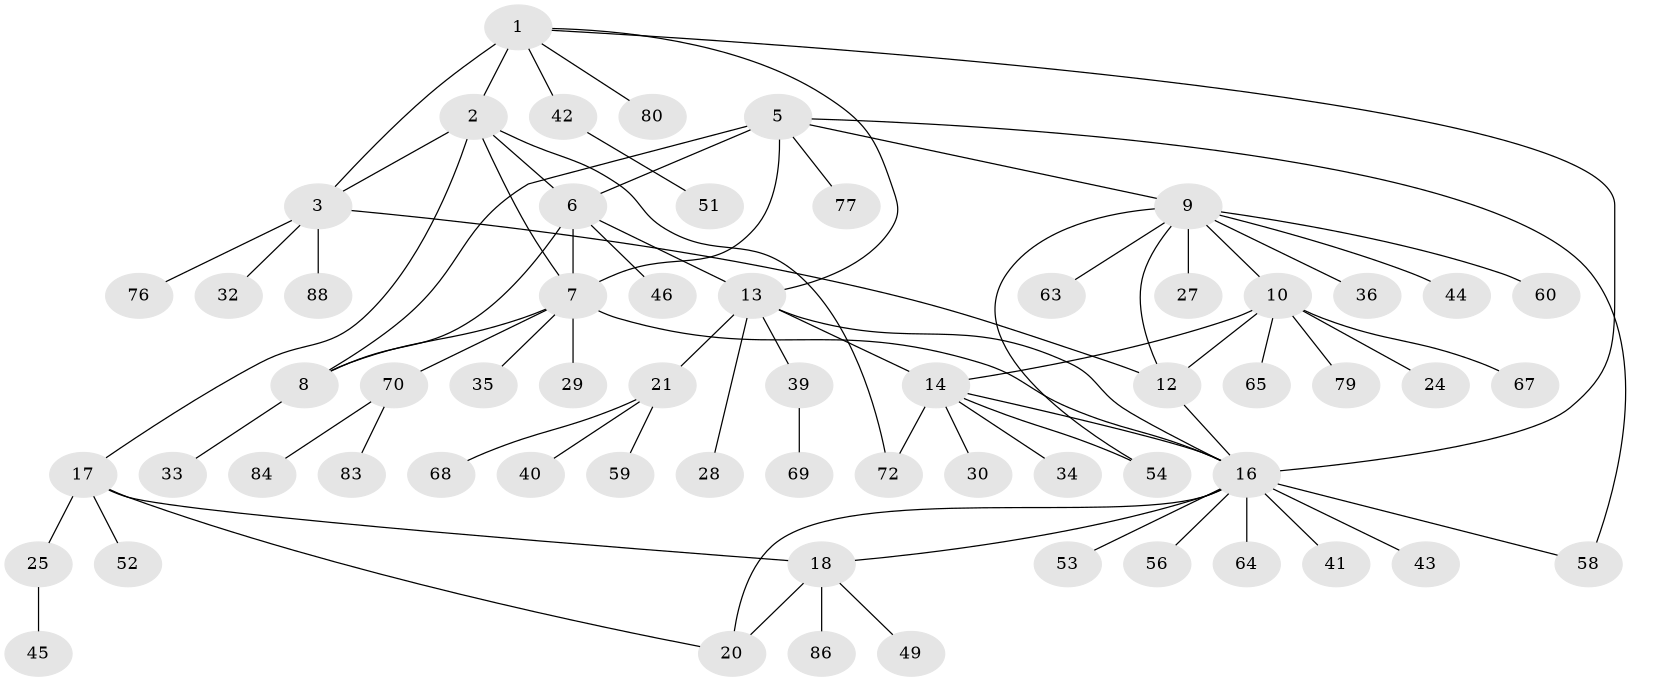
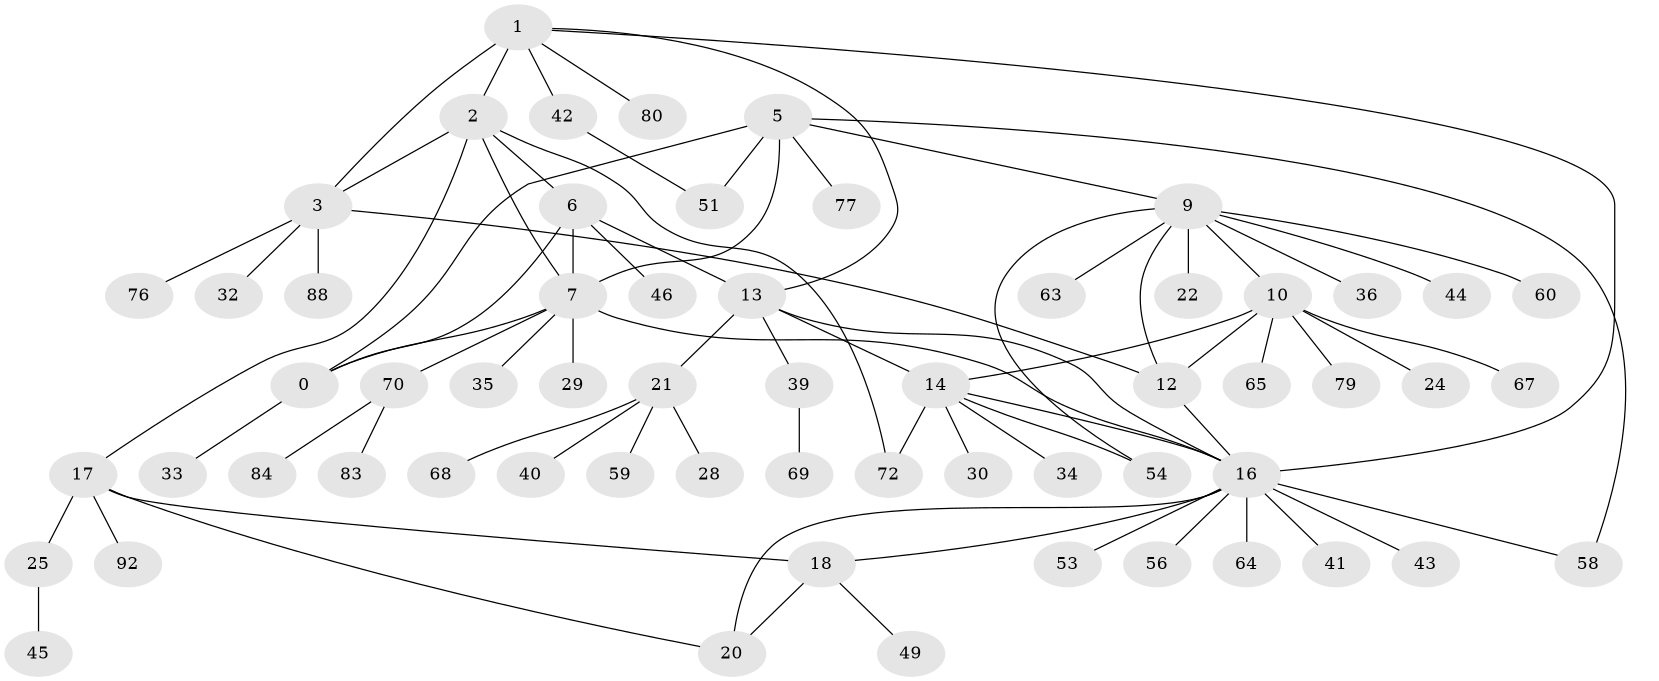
(676, 162) -> (744, 162)
(1188, 296) -> (1188, 296)
(305, 385) -> (305, 385)
(731, 385) -> (686, 430)
(128, 564) -> (128, 564)
(822, 654) -> none
